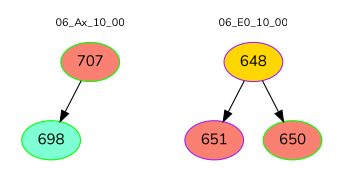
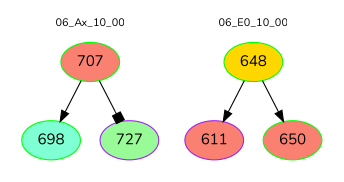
(253, 62) -> (253, 62)
none -> (129, 140)
(214, 140) -> (214, 140)
